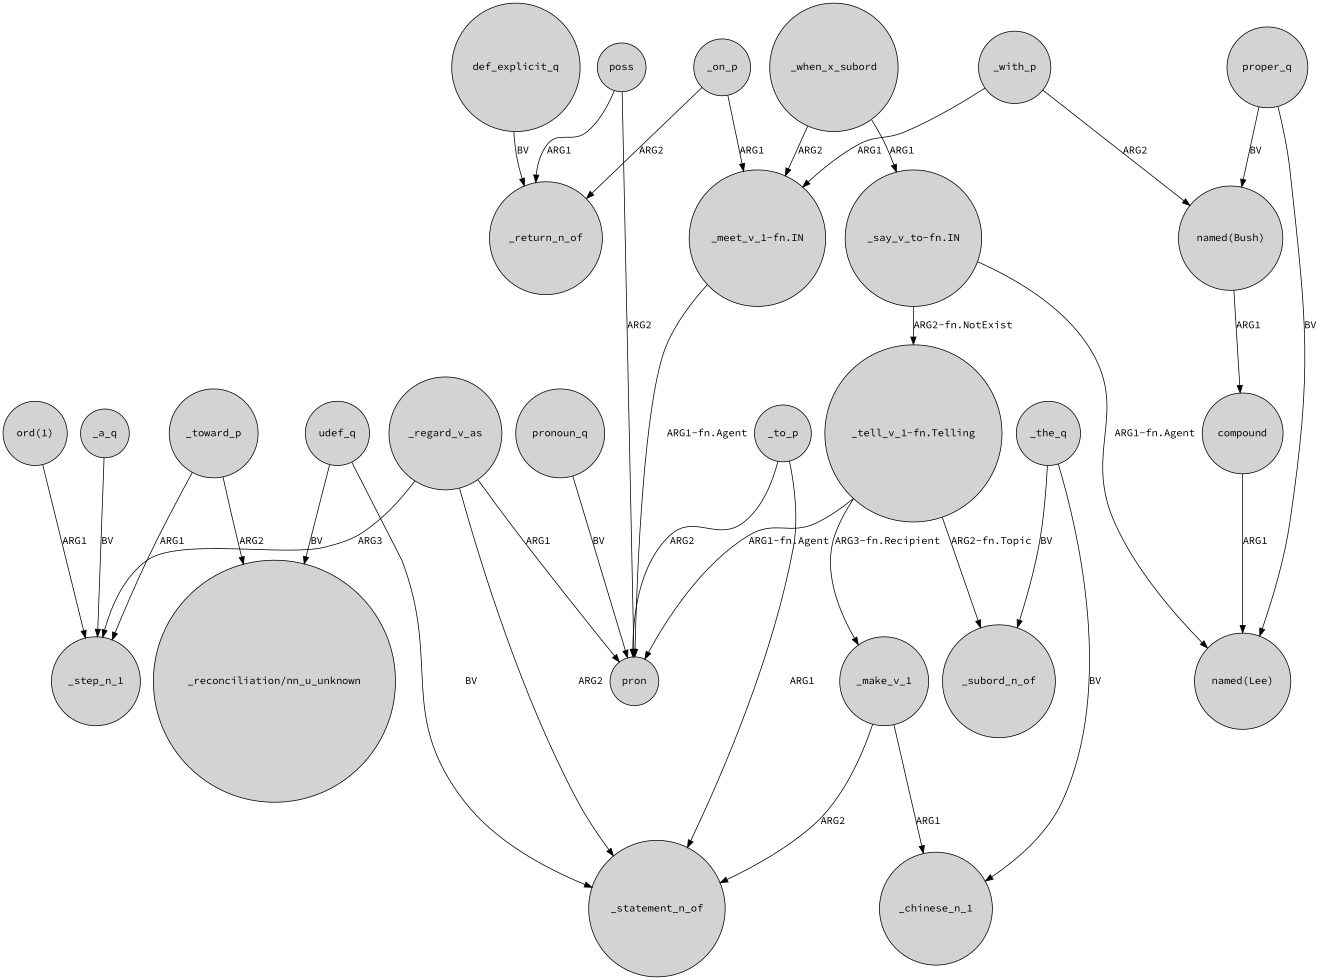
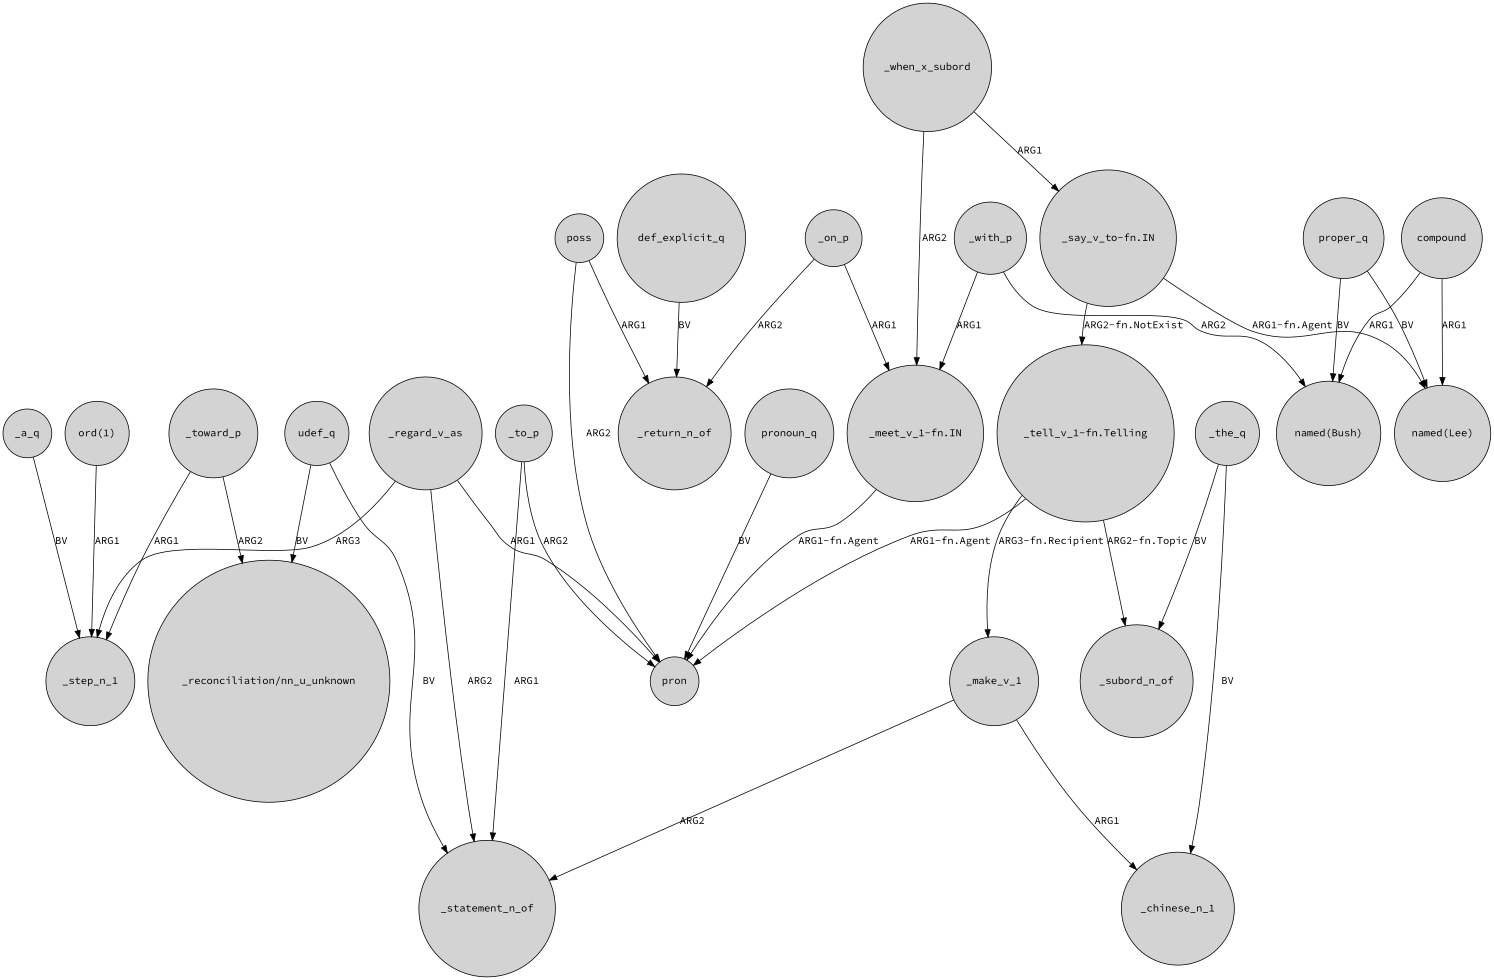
(1237, 338) -> (1372, 317)
